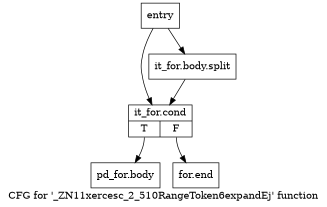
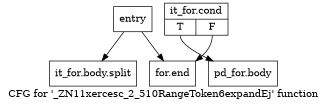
(141, 63) -> (151, 44)
(179, 89) -> none
